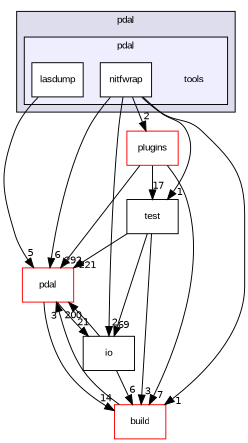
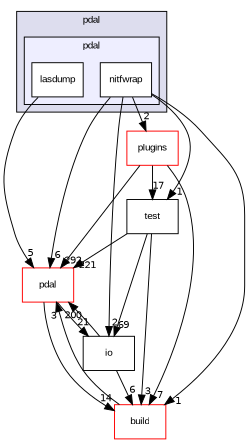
(194, 80) -> none
